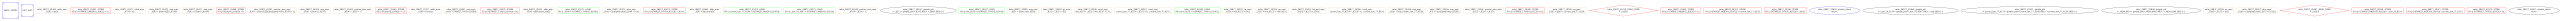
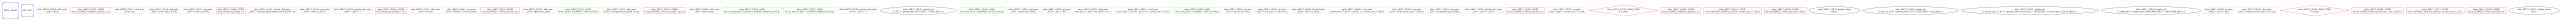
(1835, 11) -> (1835, 11)
